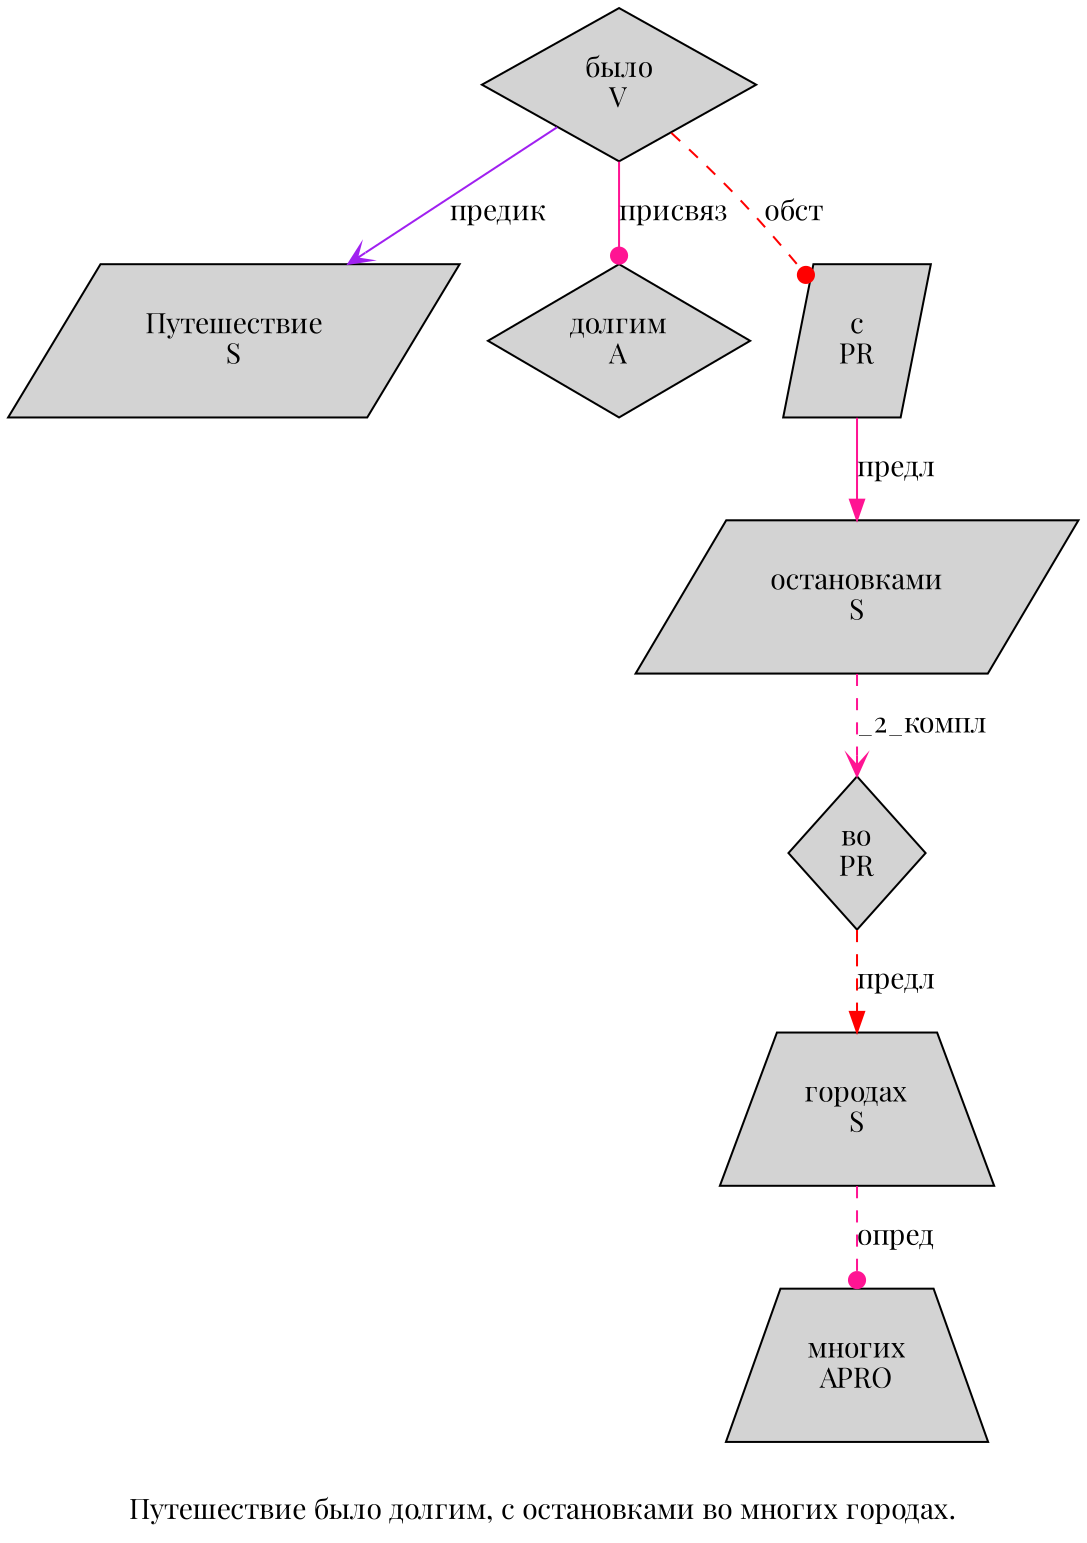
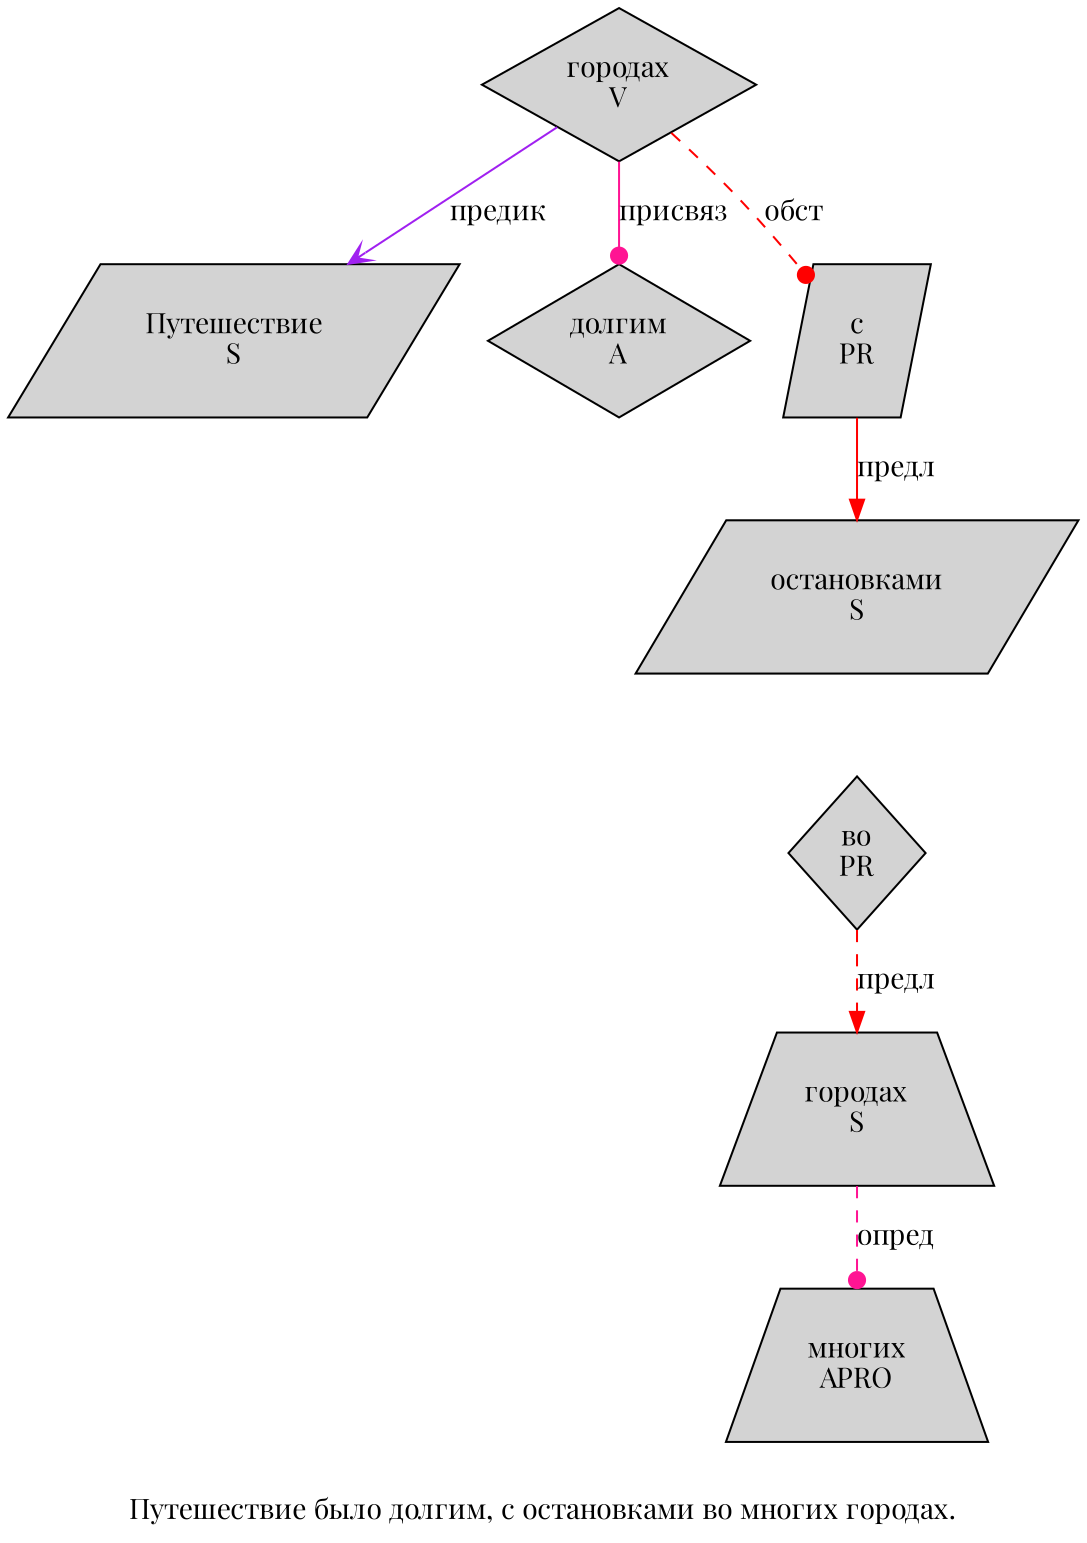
(619, 85) -> (619, 85)
(857, 459) -> (857, 459)
(857, 715) -> none
